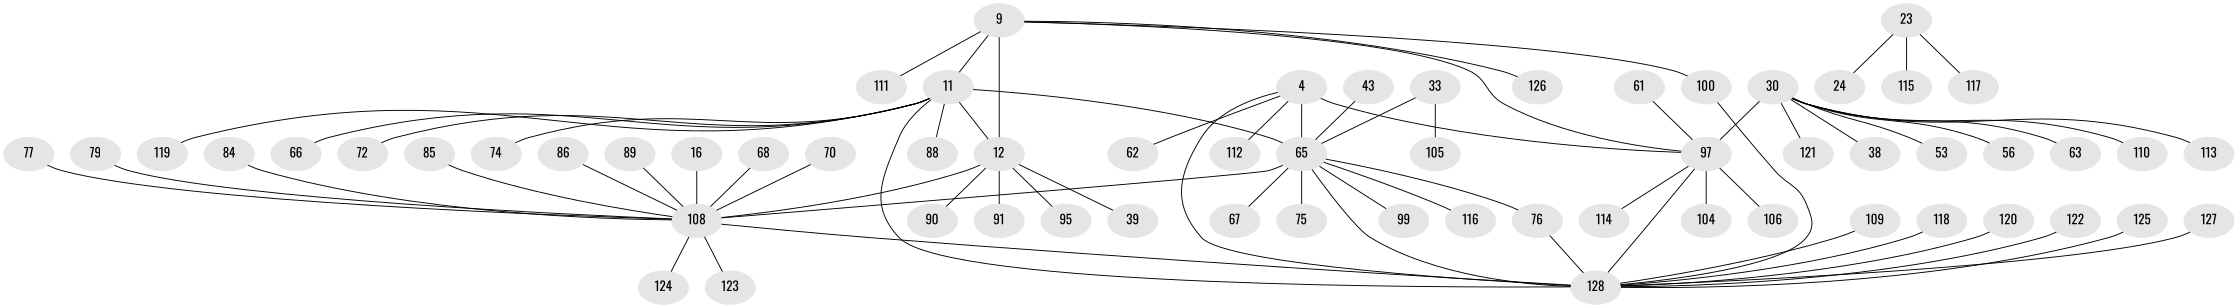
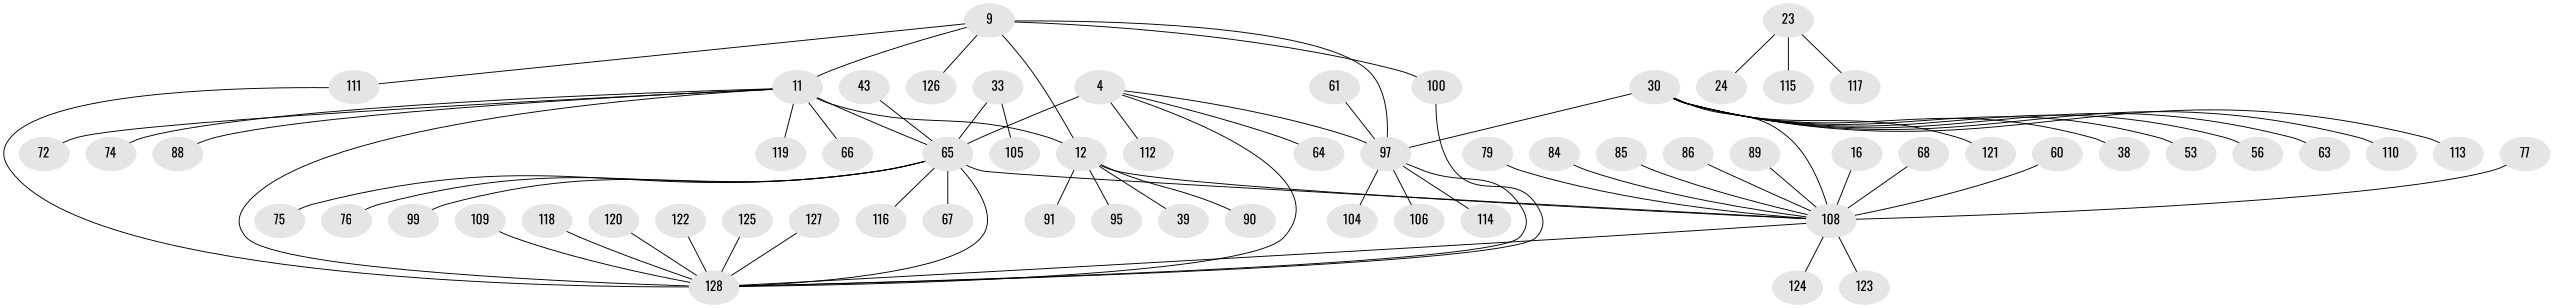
none -> (1775, 127)
(830, 154) -> (2057, 154)
(1133, 154) -> (1319, 154)
(1567, 254) -> (161, 241)
